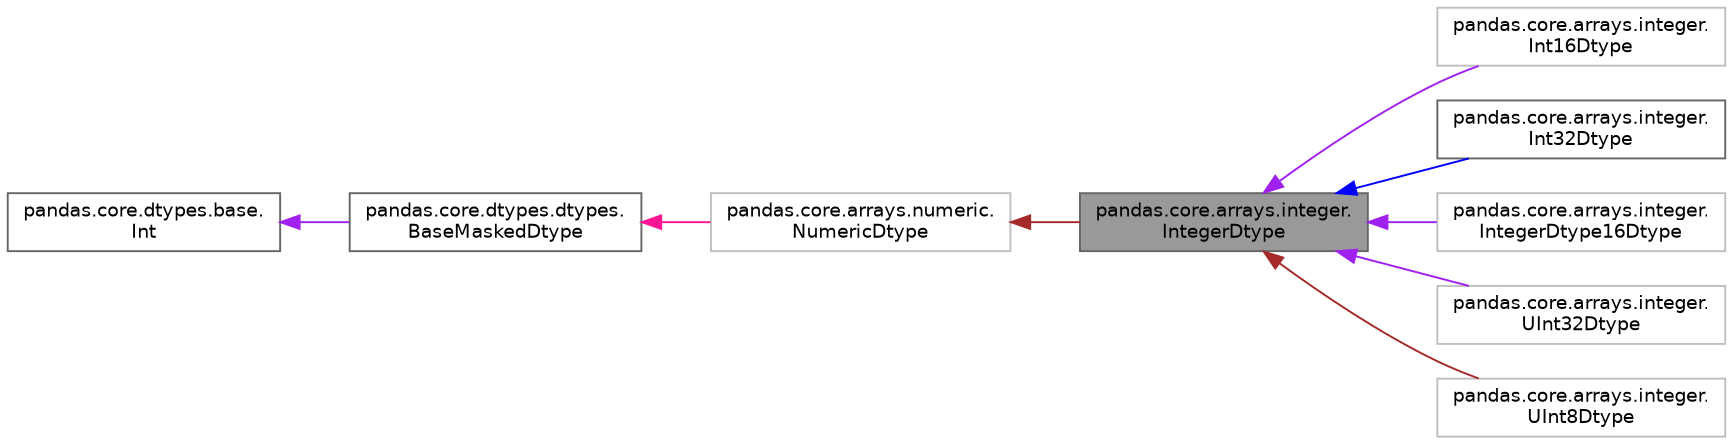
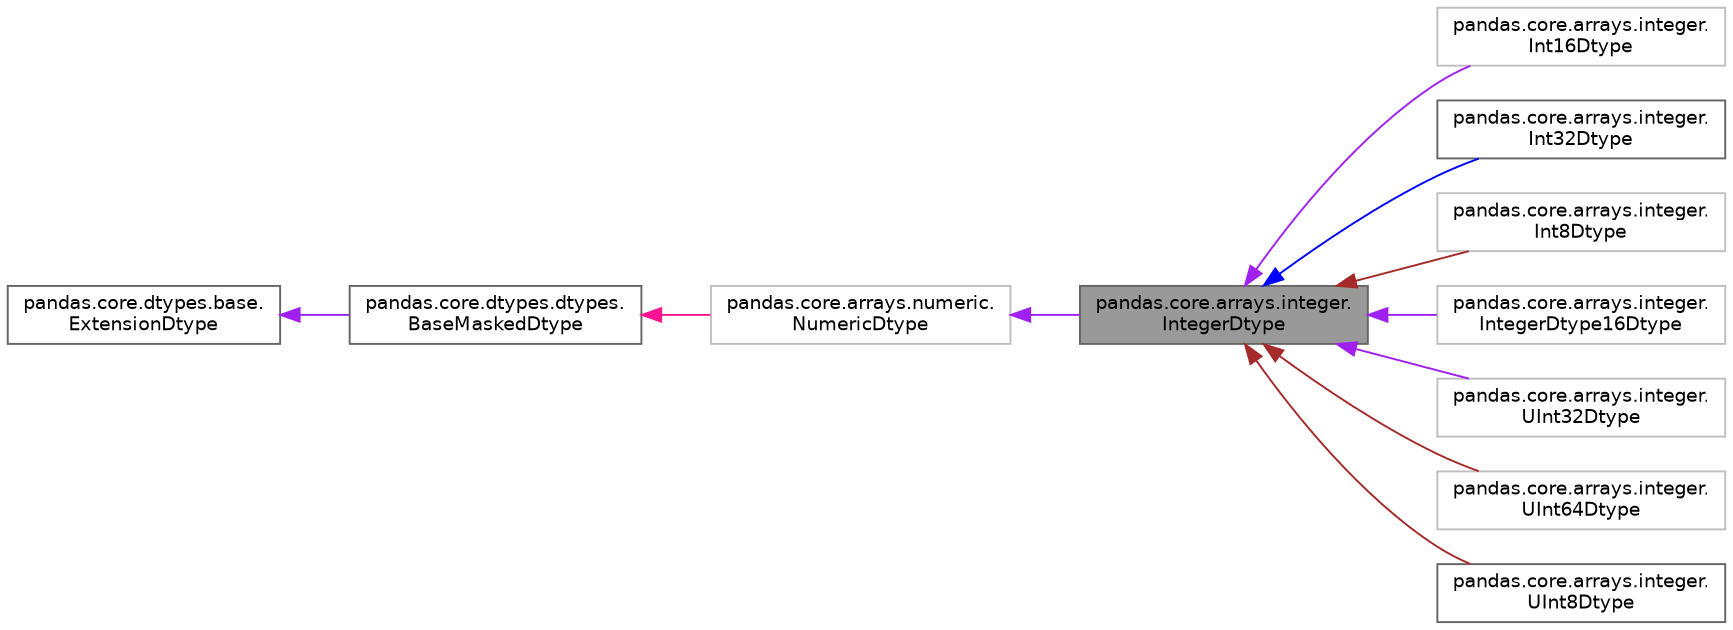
(144, 222) -> (144, 315)
(1055, 222) -> (1055, 315)
none -> (1581, 222)
(1581, 408) -> (1581, 593)
none -> (1581, 500)
